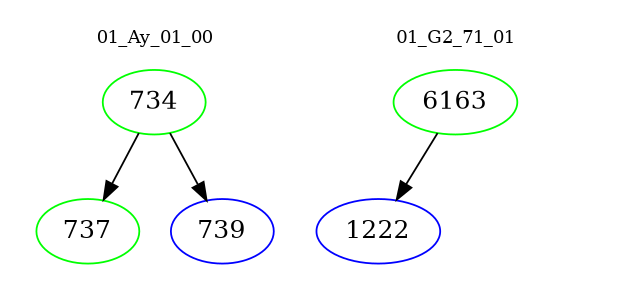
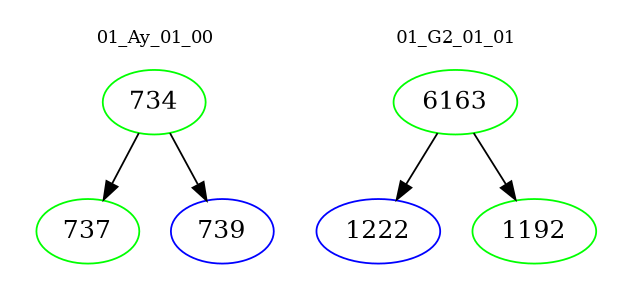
(456, 39) -> (456, 39)
none -> (534, 231)
